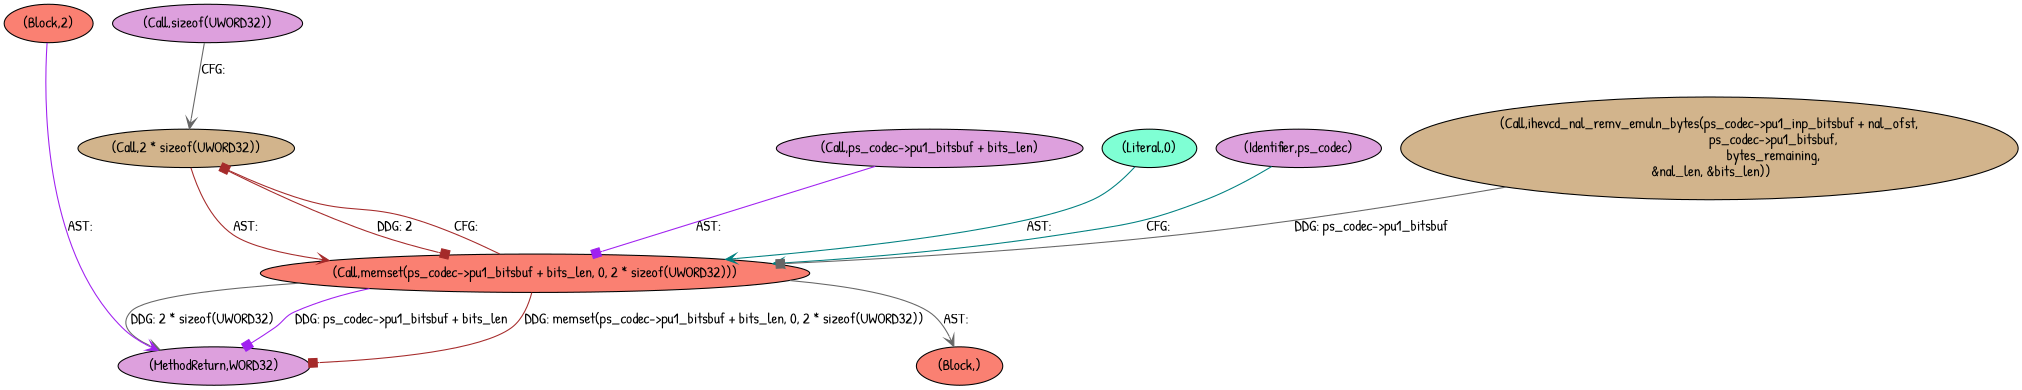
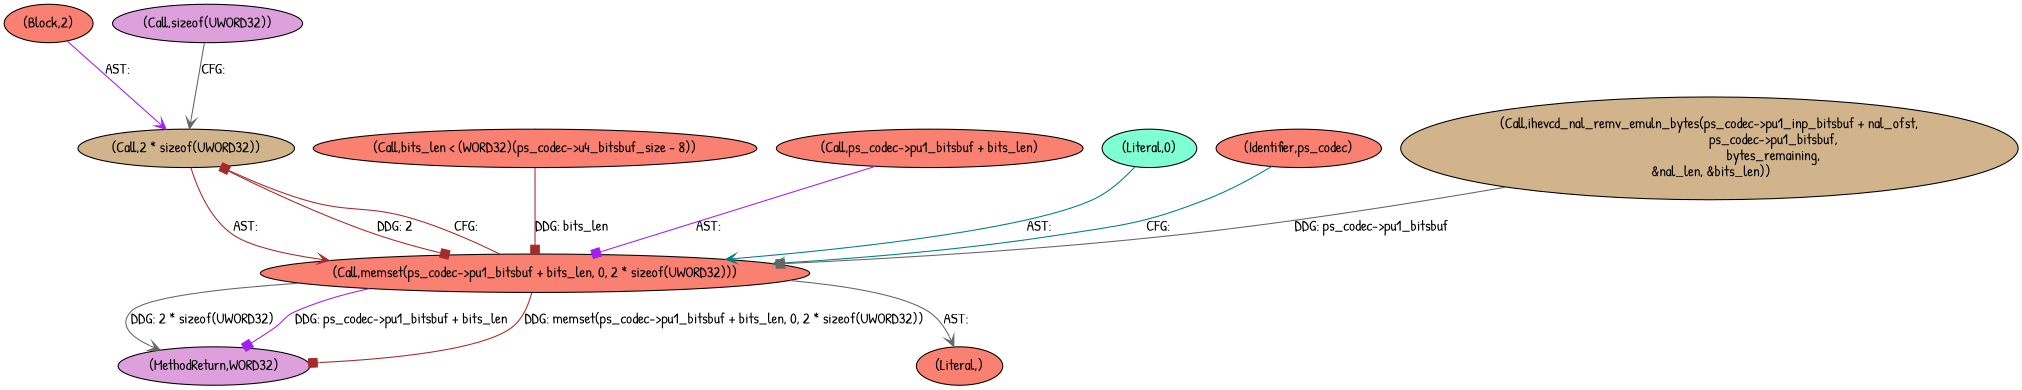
none -> (535, 148)
(930, 148) -> (930, 148)
(1299, 148) -> (1299, 148)
(61, 209) -> (113, 82)
(960, 366) -> (960, 366)
